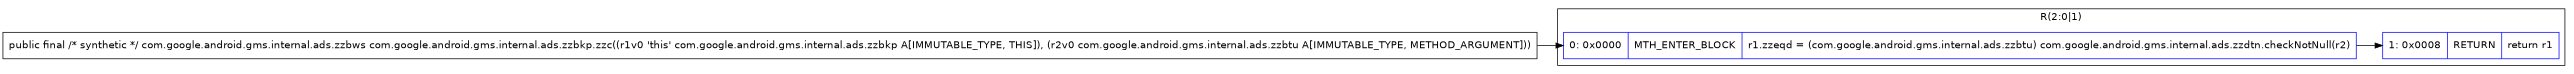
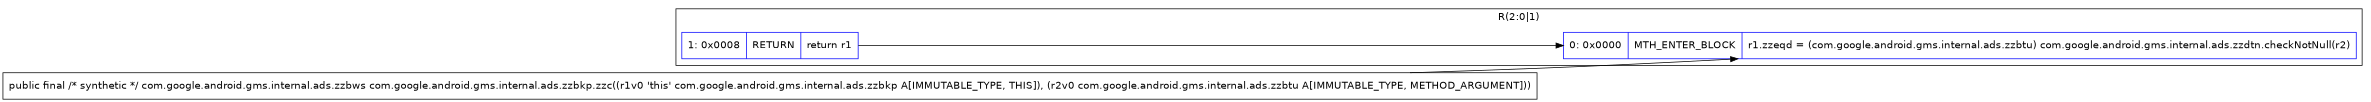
(2366, 46) -> (1207, 46)
